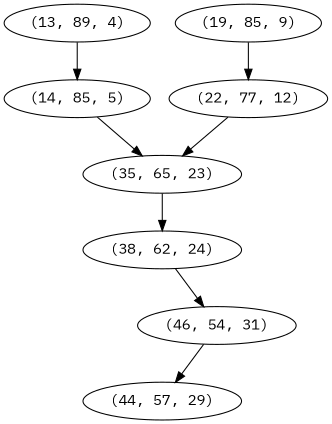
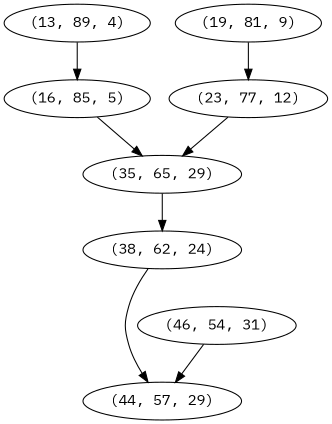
(248, 23) -> (248, 23)
(77, 99) -> (77, 99)
(248, 99) -> (248, 99)
(162, 174) -> (162, 174)
(186, 283) -> (126, 320)
